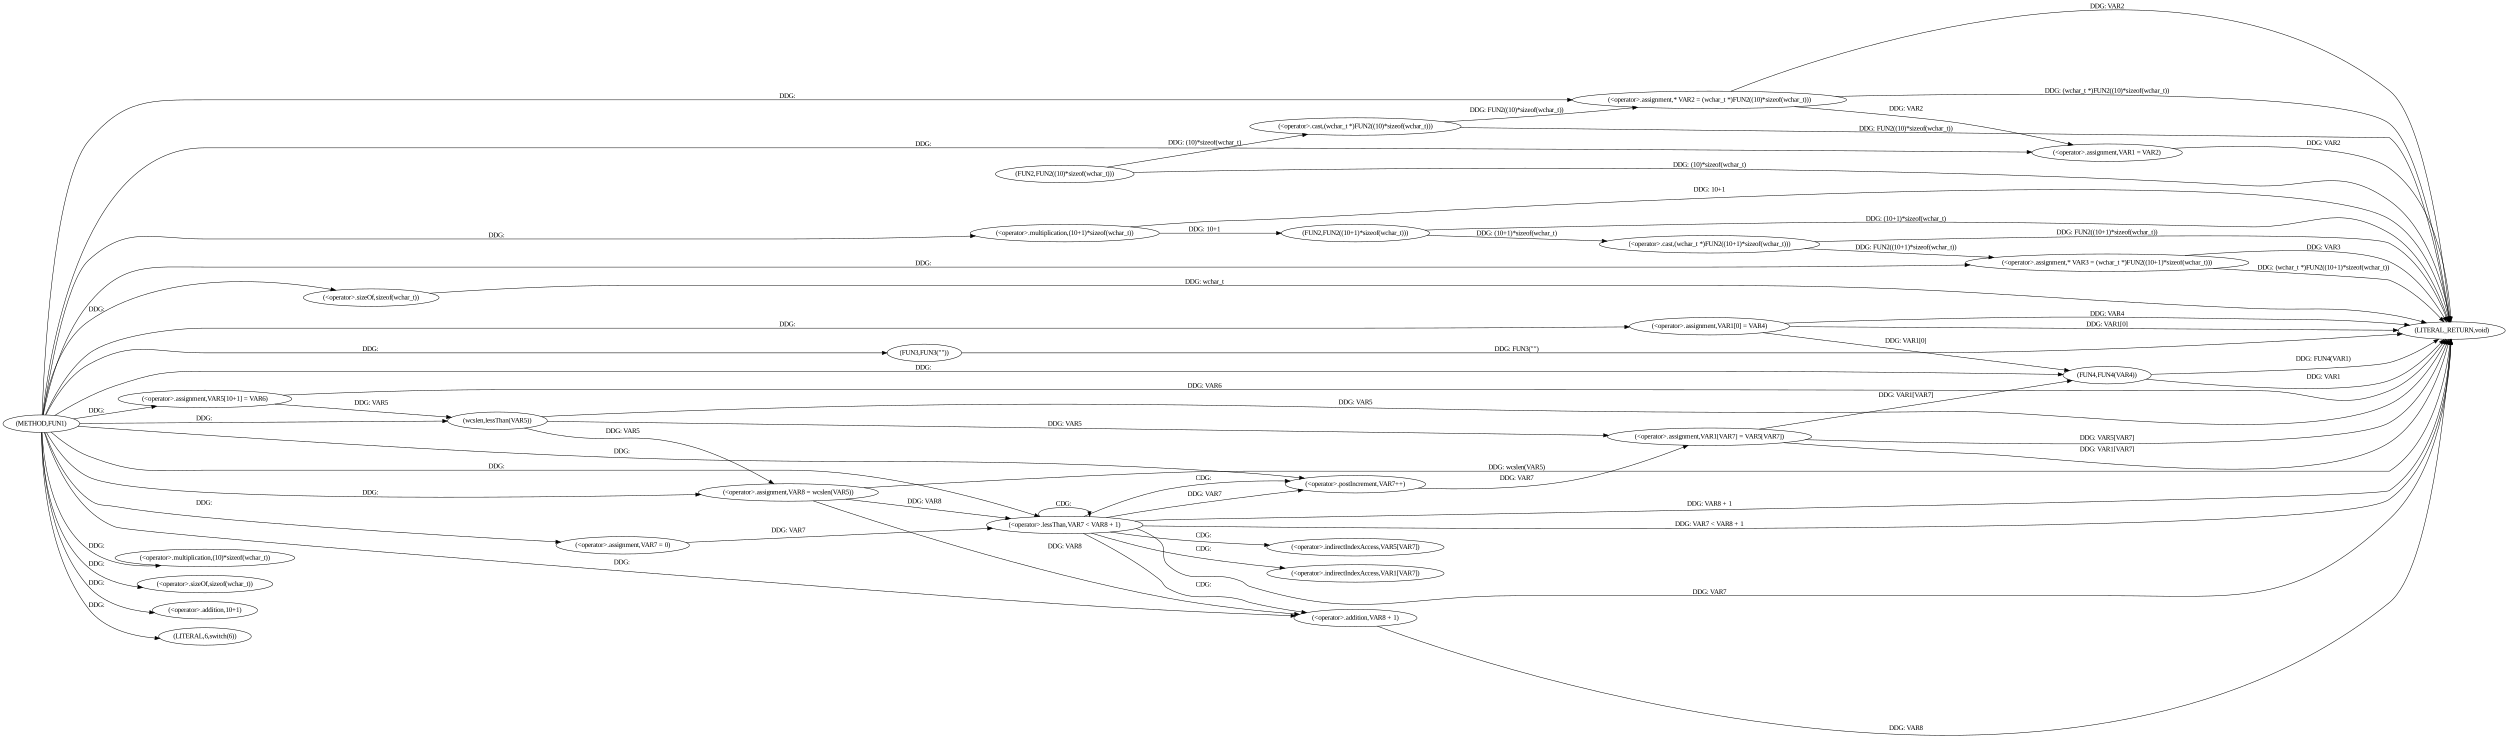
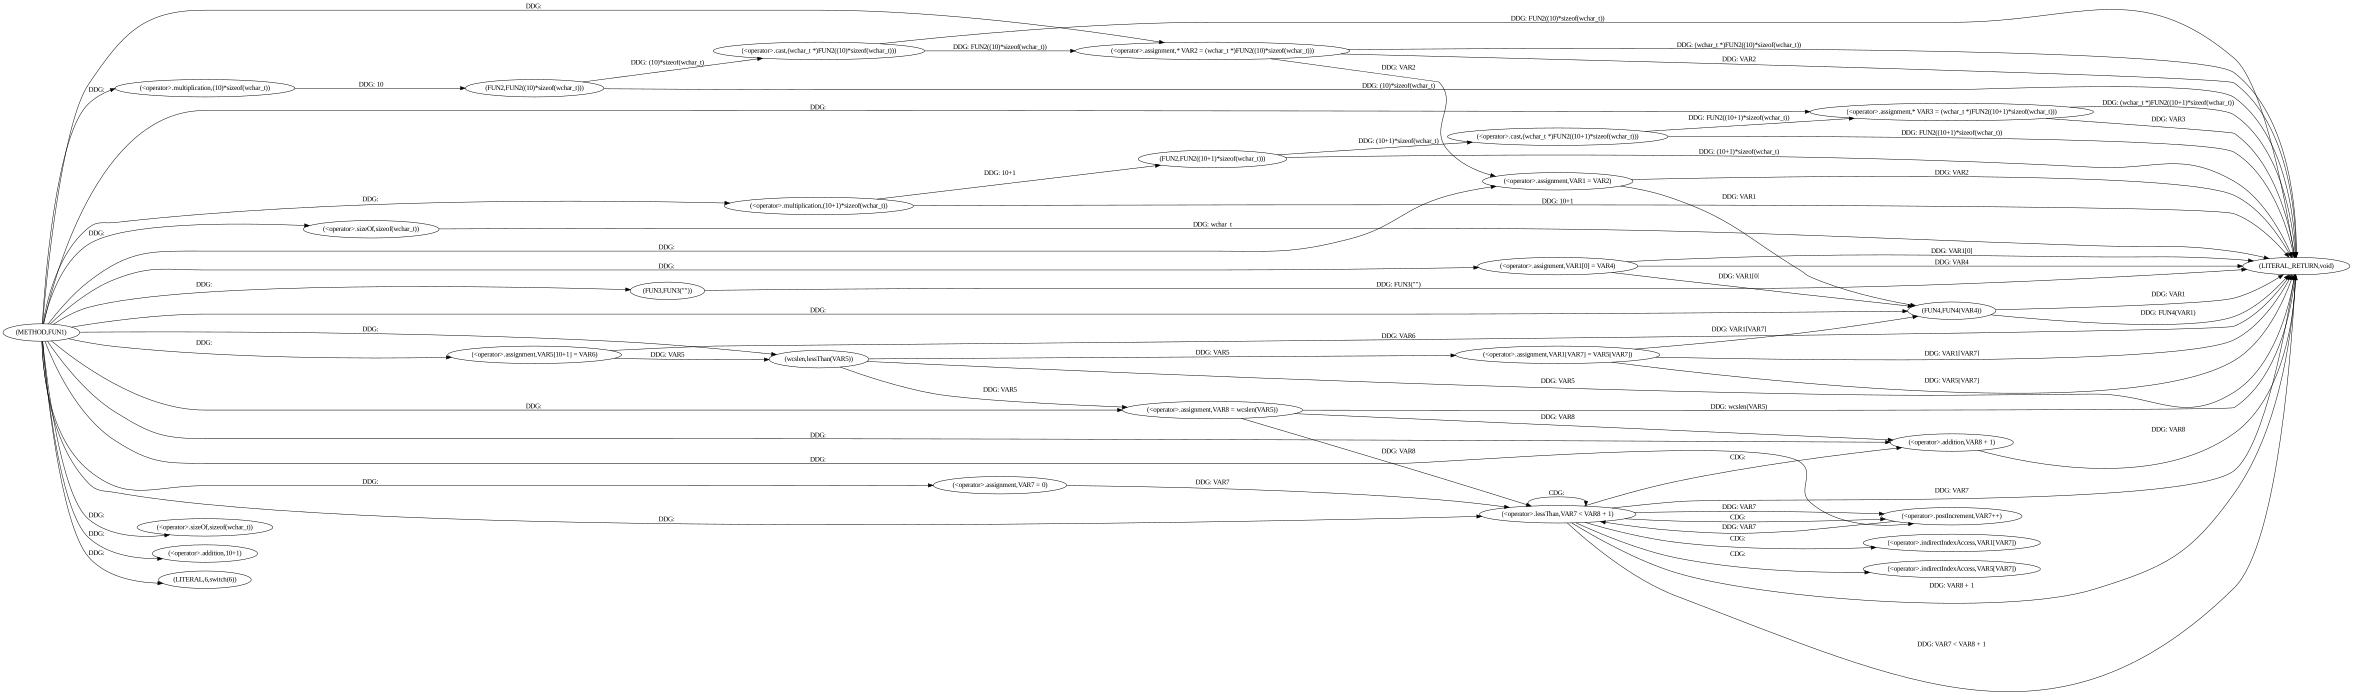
none -> (378, 88)
none -> (1765, 247)
(1553, 483) -> (1750, 533)
